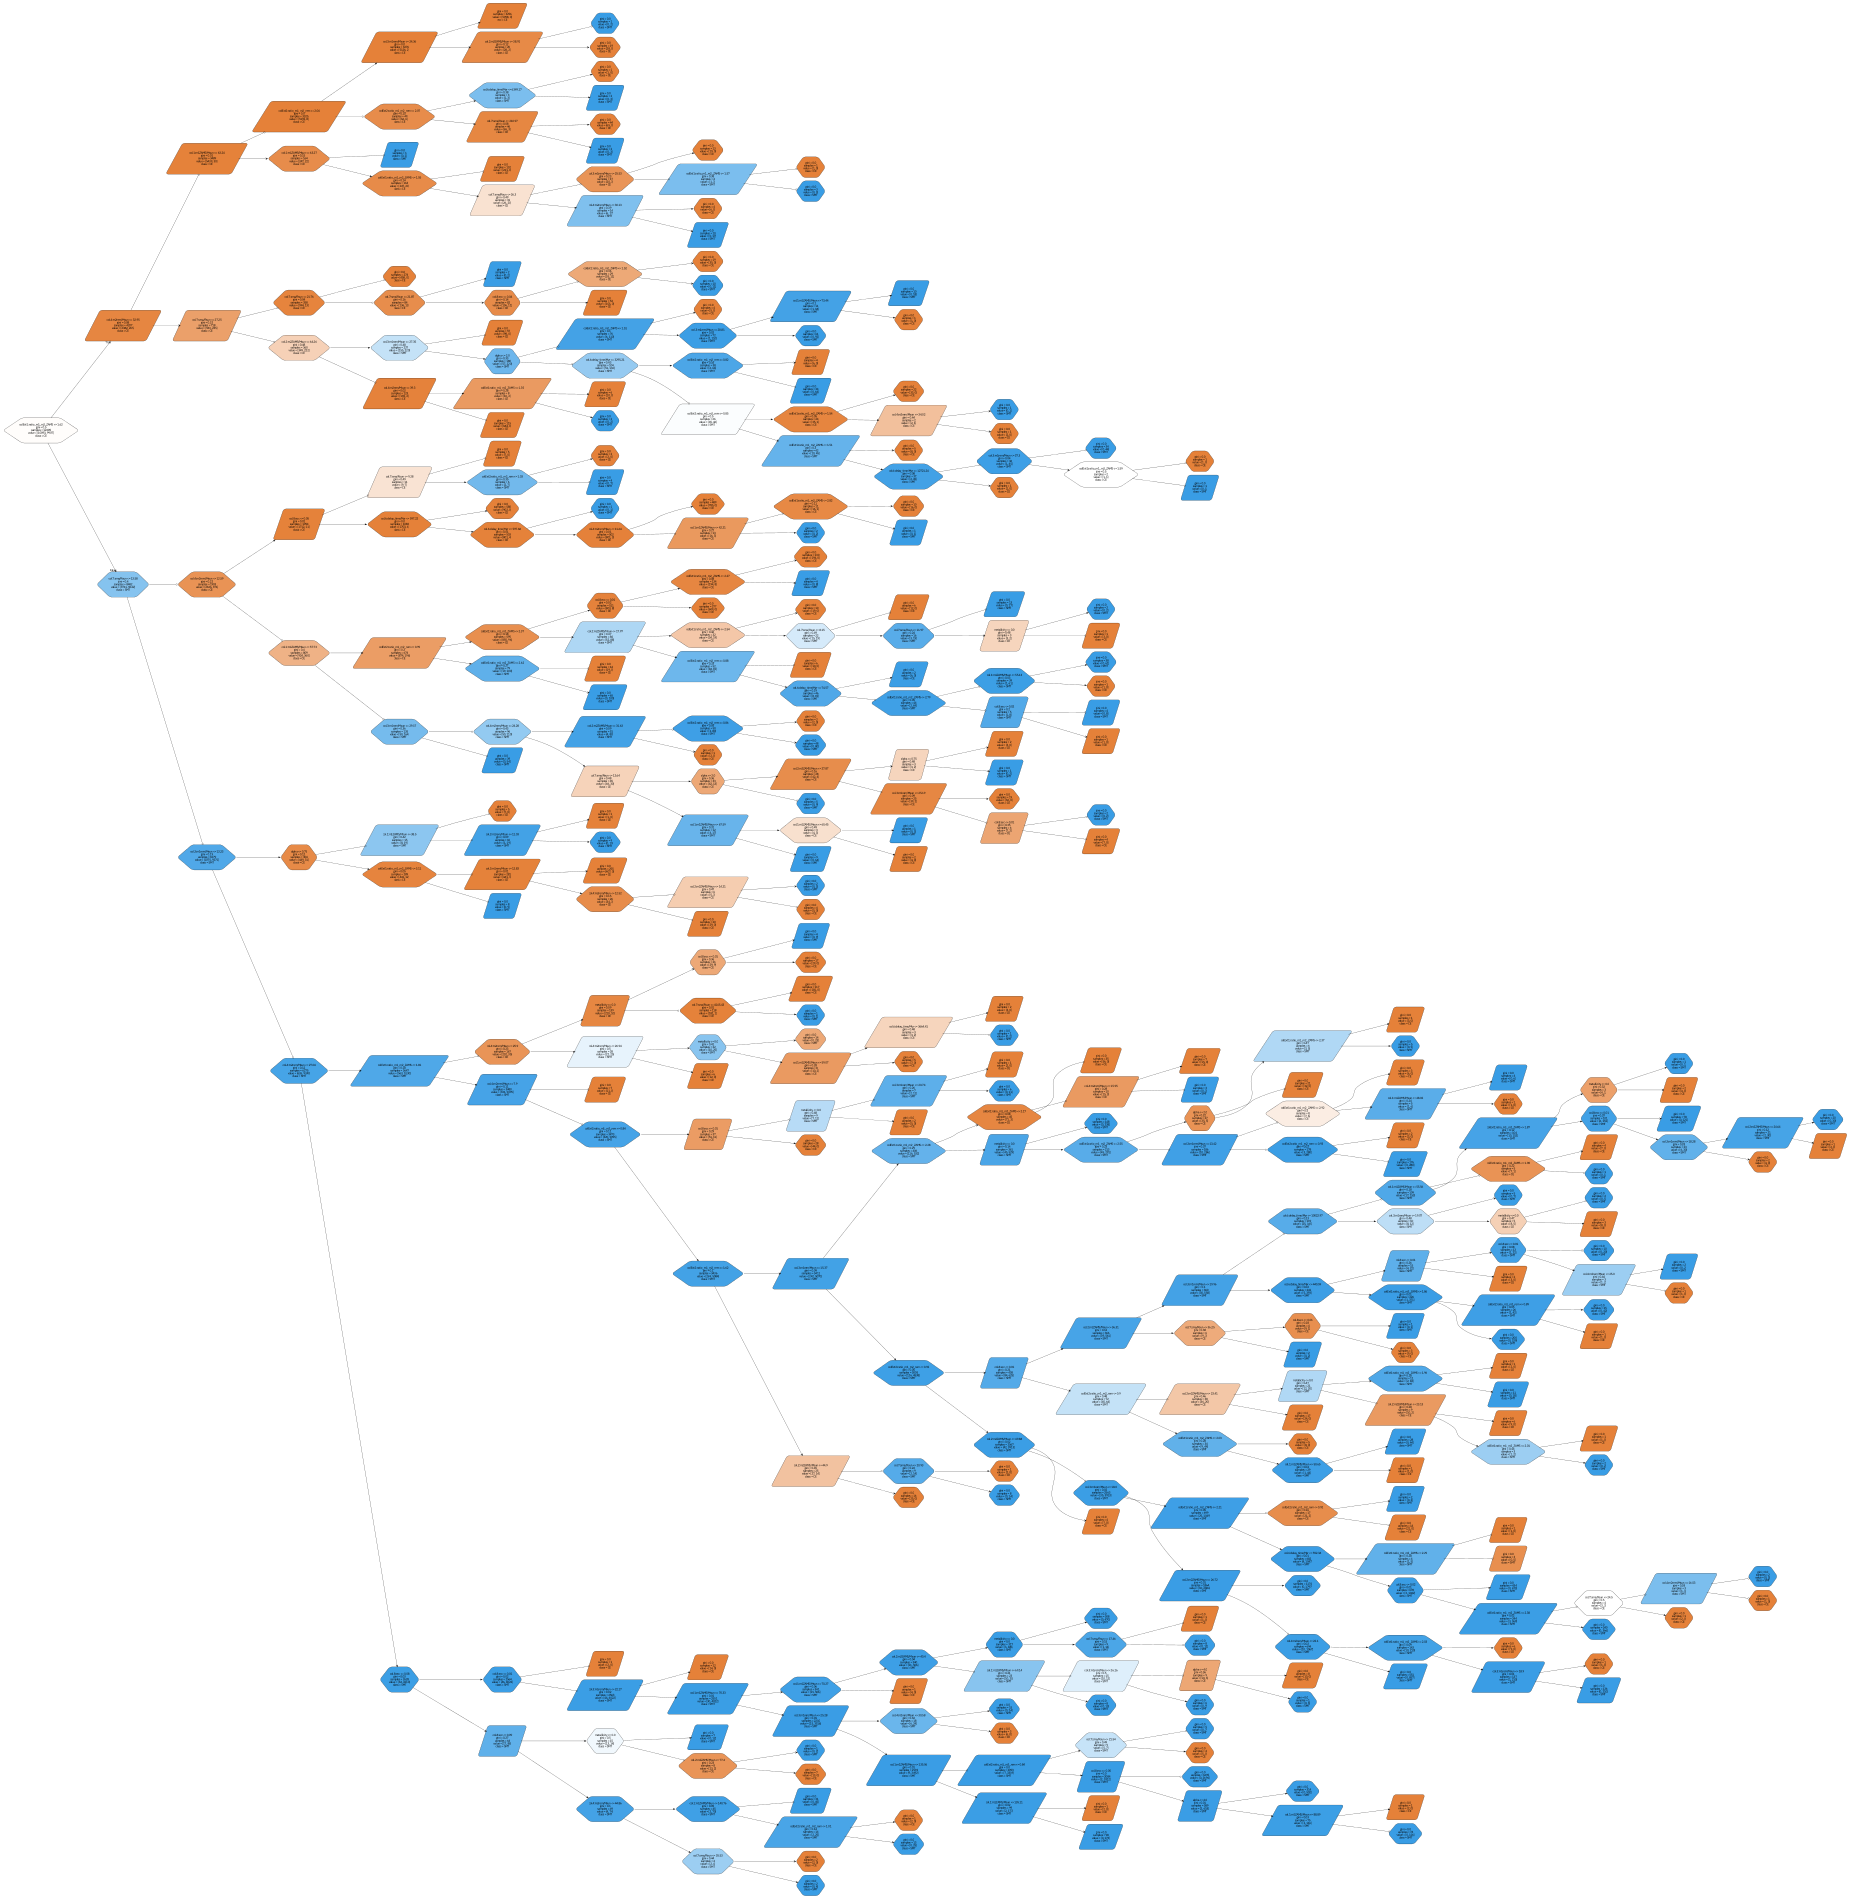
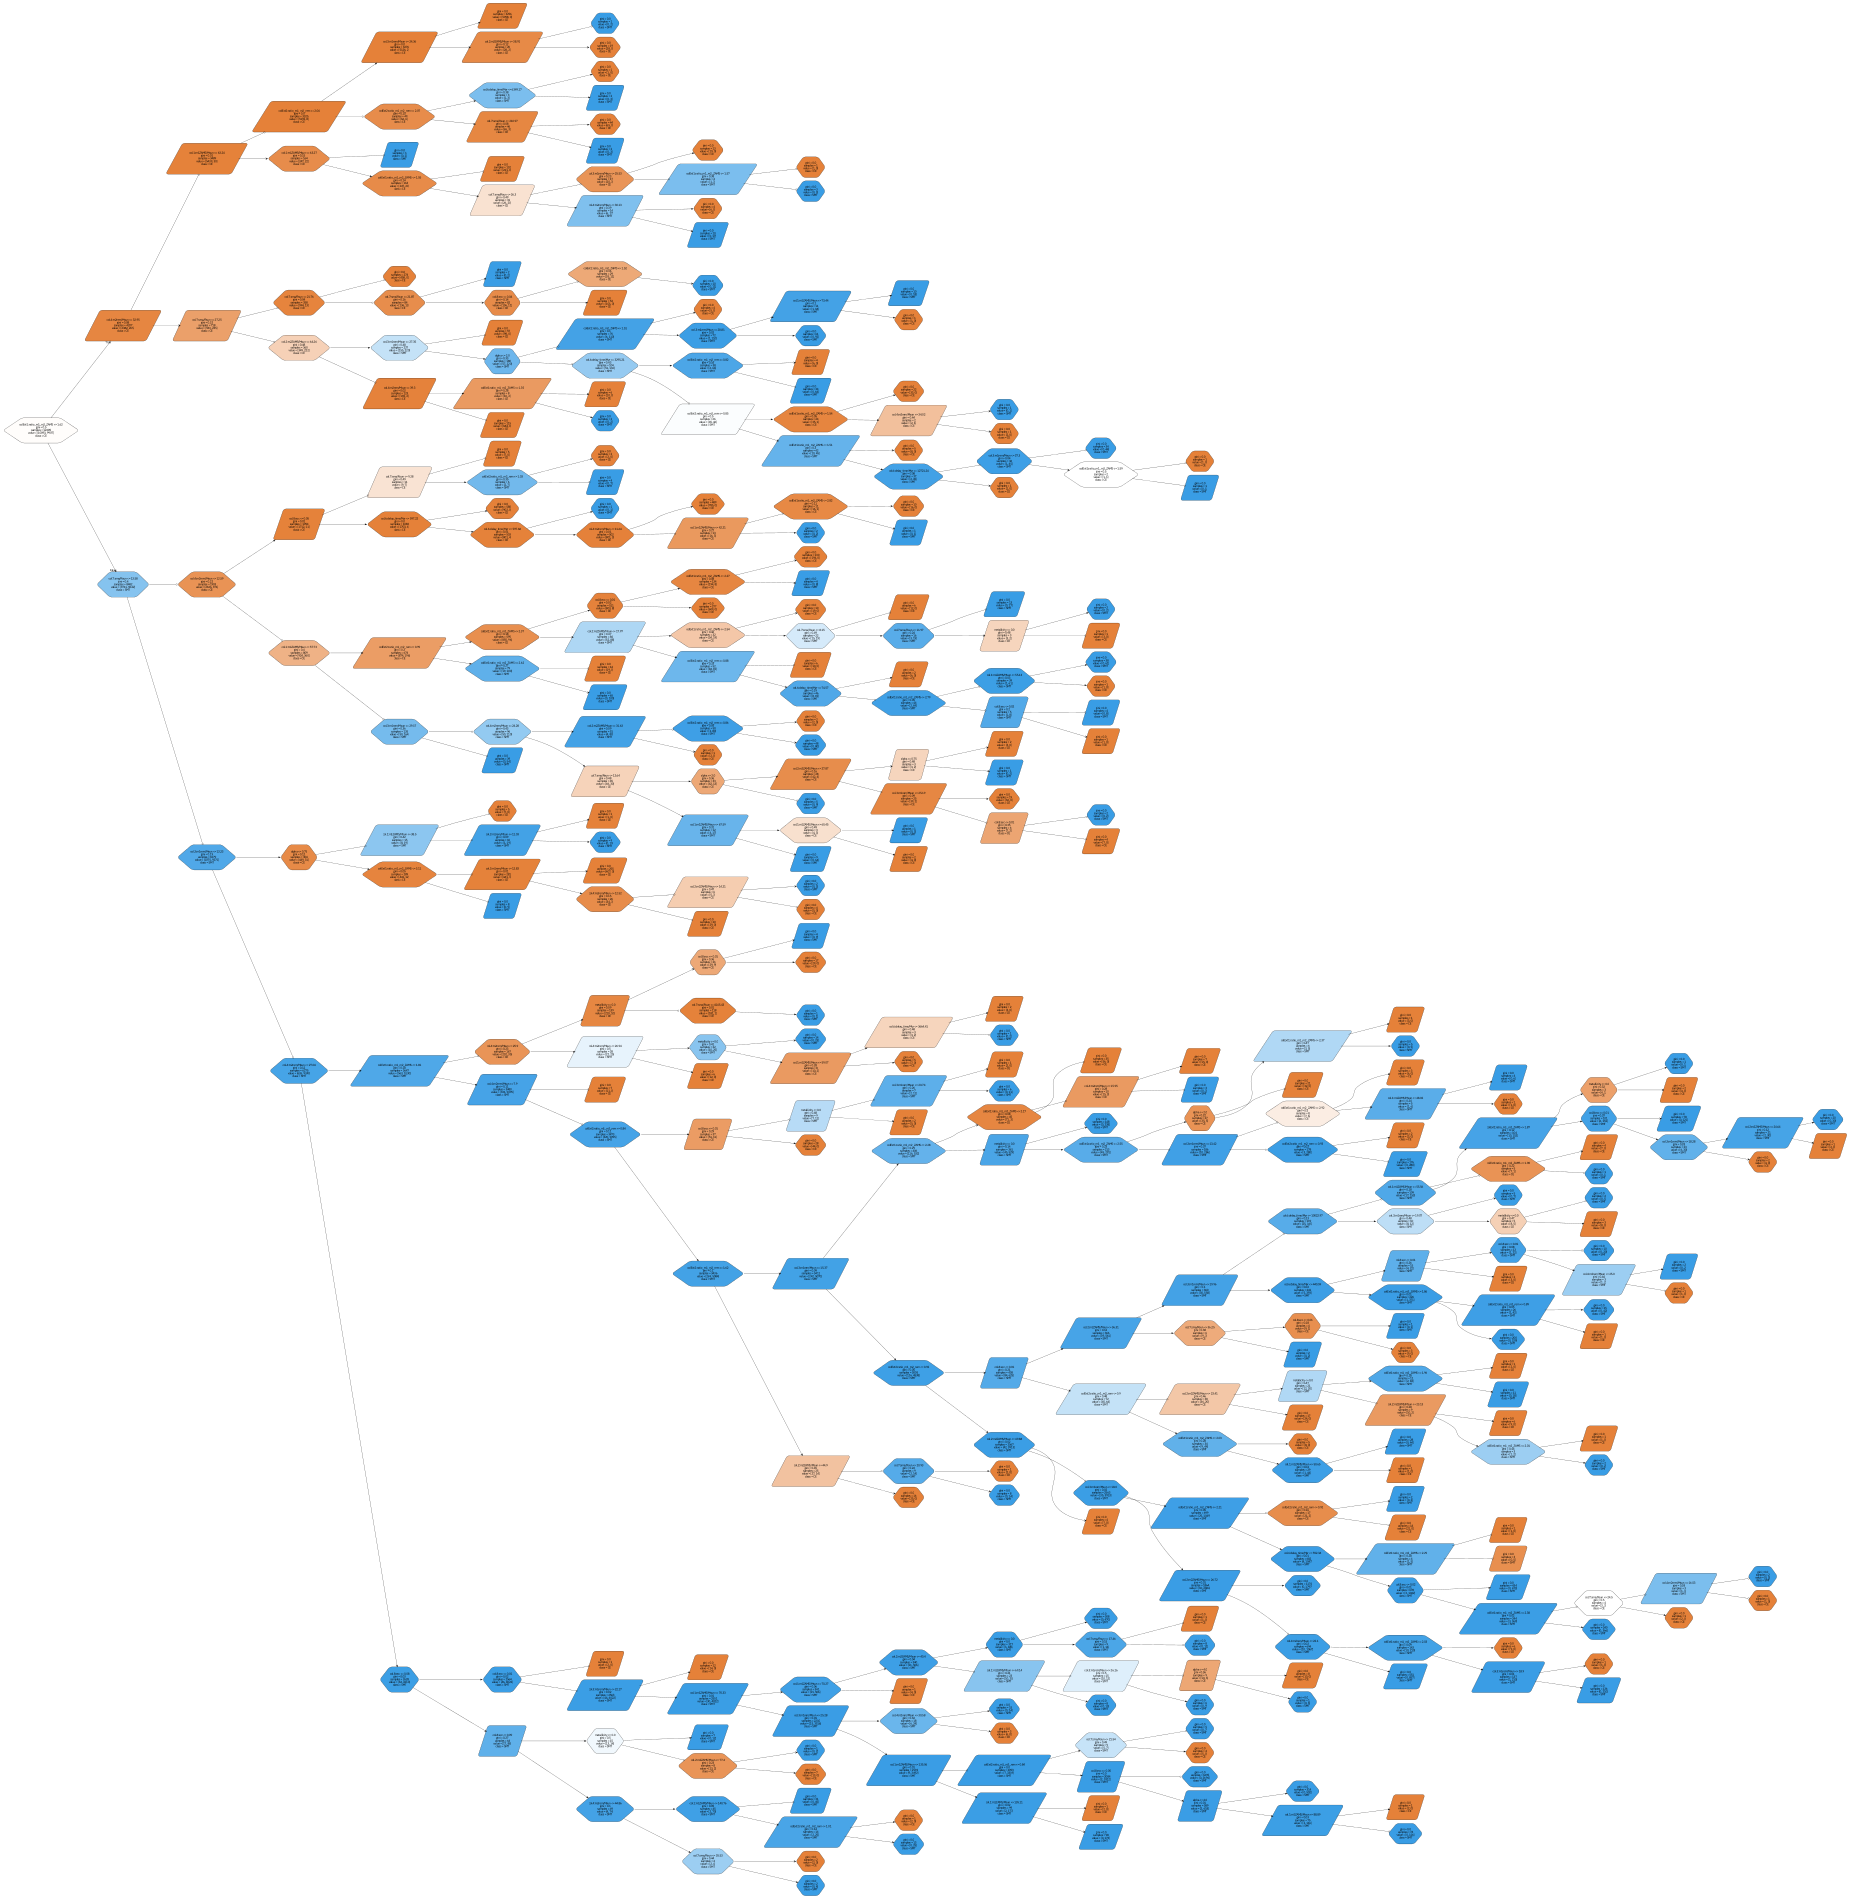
(502, 16) -> (502, 16)
(708, 261) -> none
(909, 674) -> (909, 674)
(811, 989) -> none
(811, 1039) -> (811, 1039)
